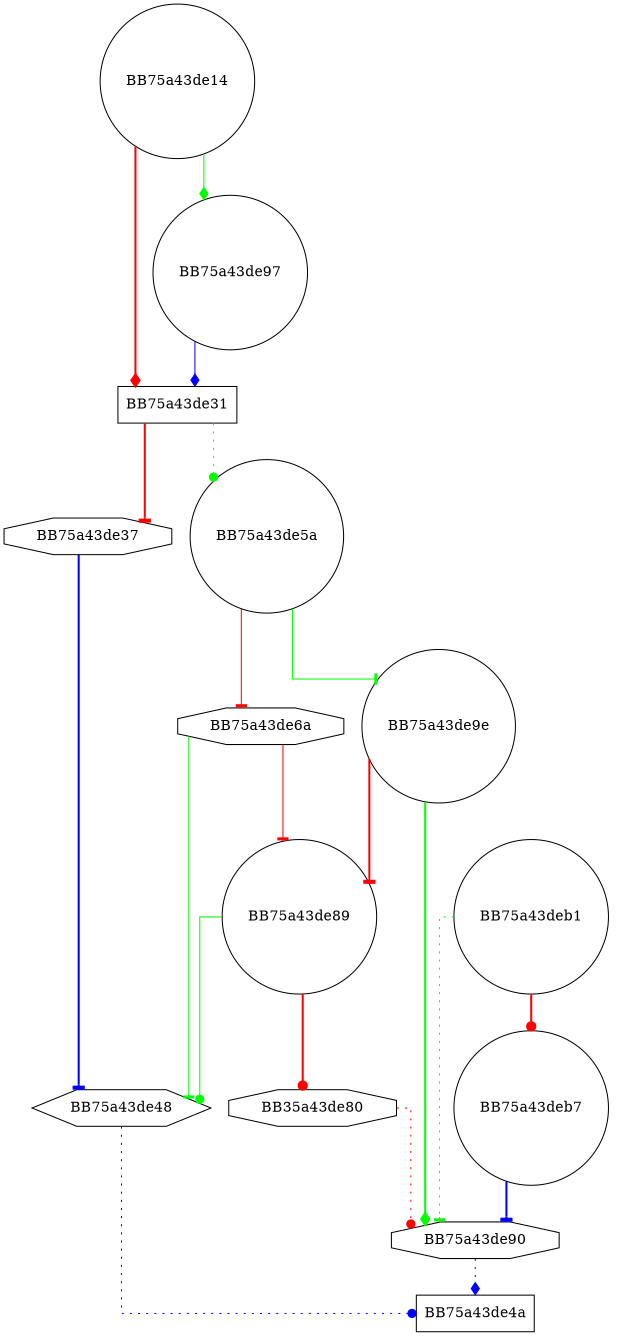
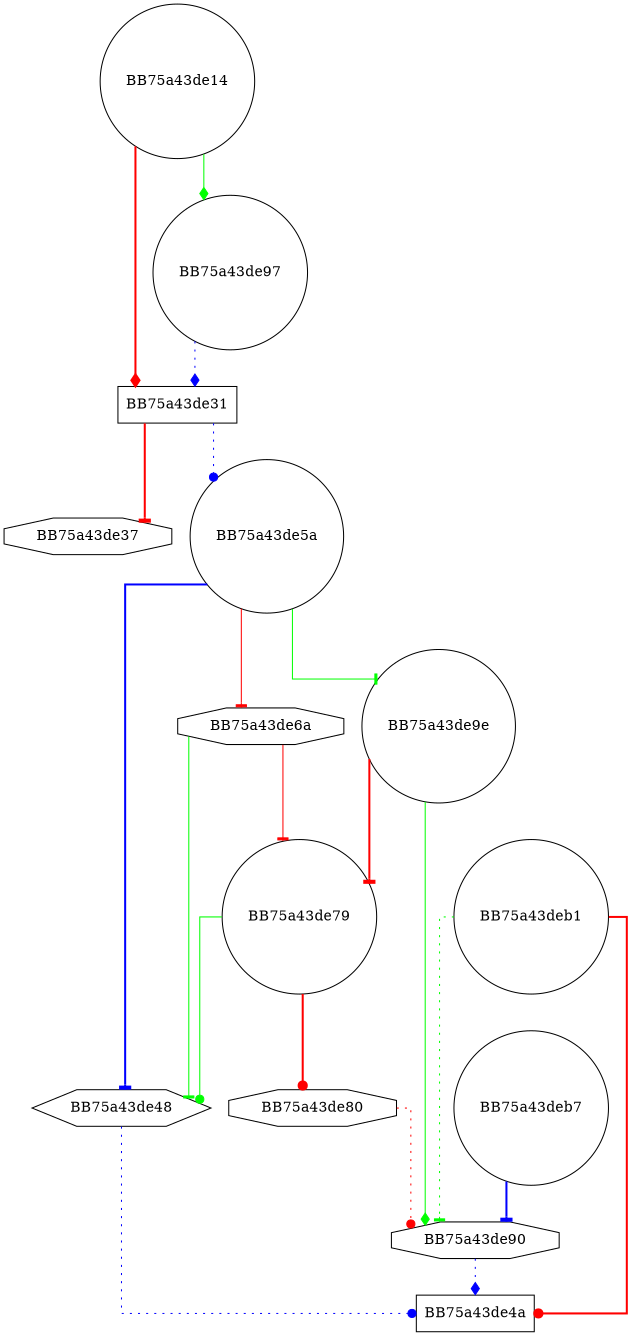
(195, 358) -> (195, 358)
(214, 448) -> (214, 448)
(79, 820) -> (125, 794)
(299, 917) -> (299, 917)
(425, 1007) -> (425, 1007)
(531, 1008) -> (627, 1148)
(313, 1108) -> (313, 1108)
